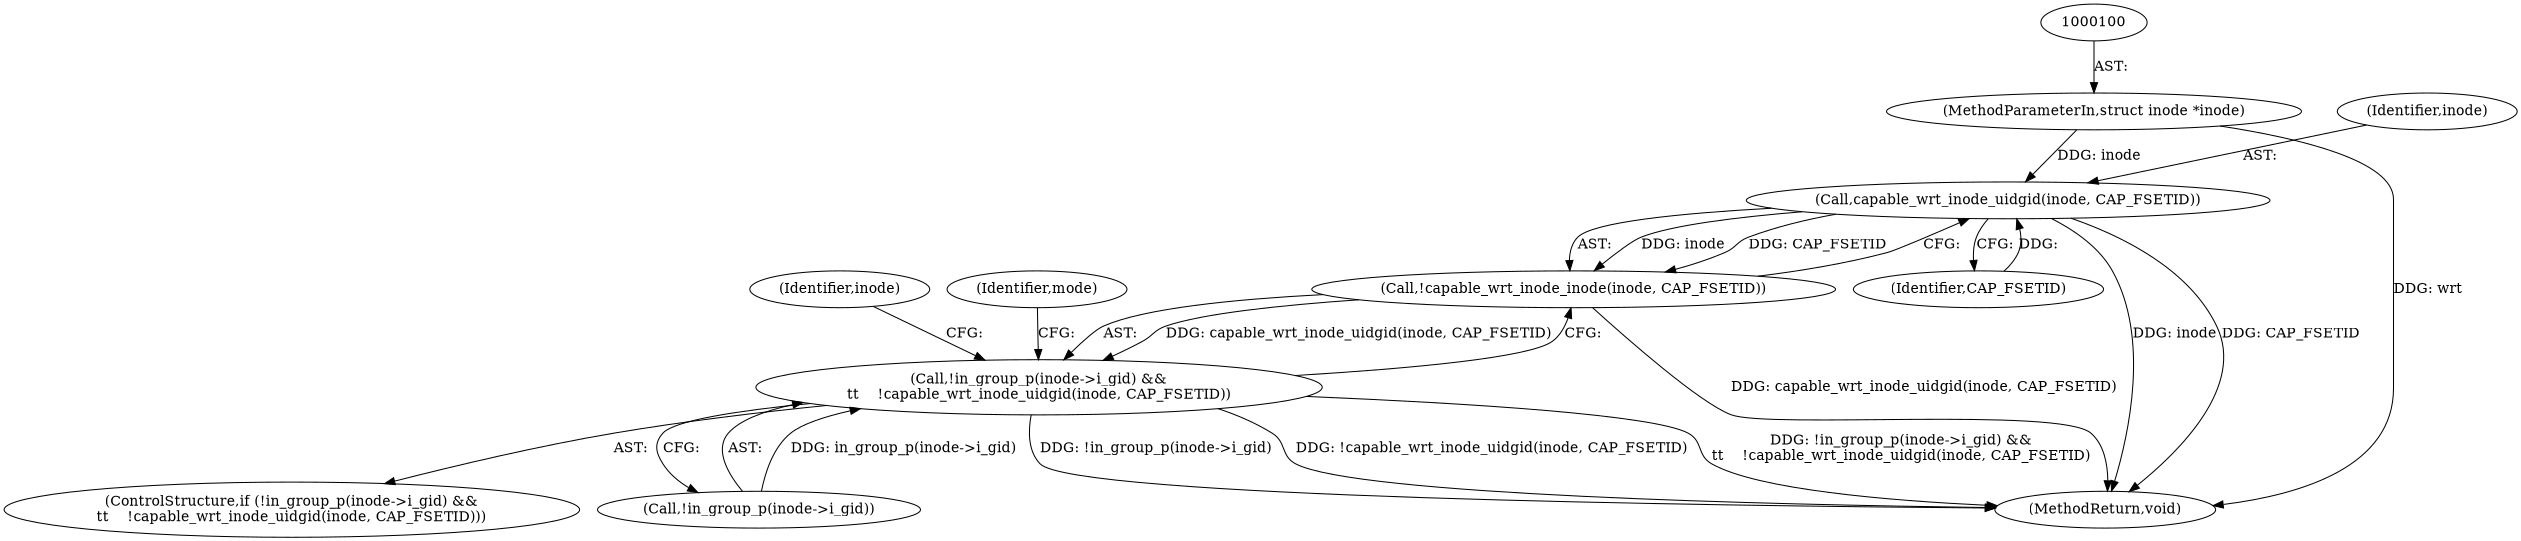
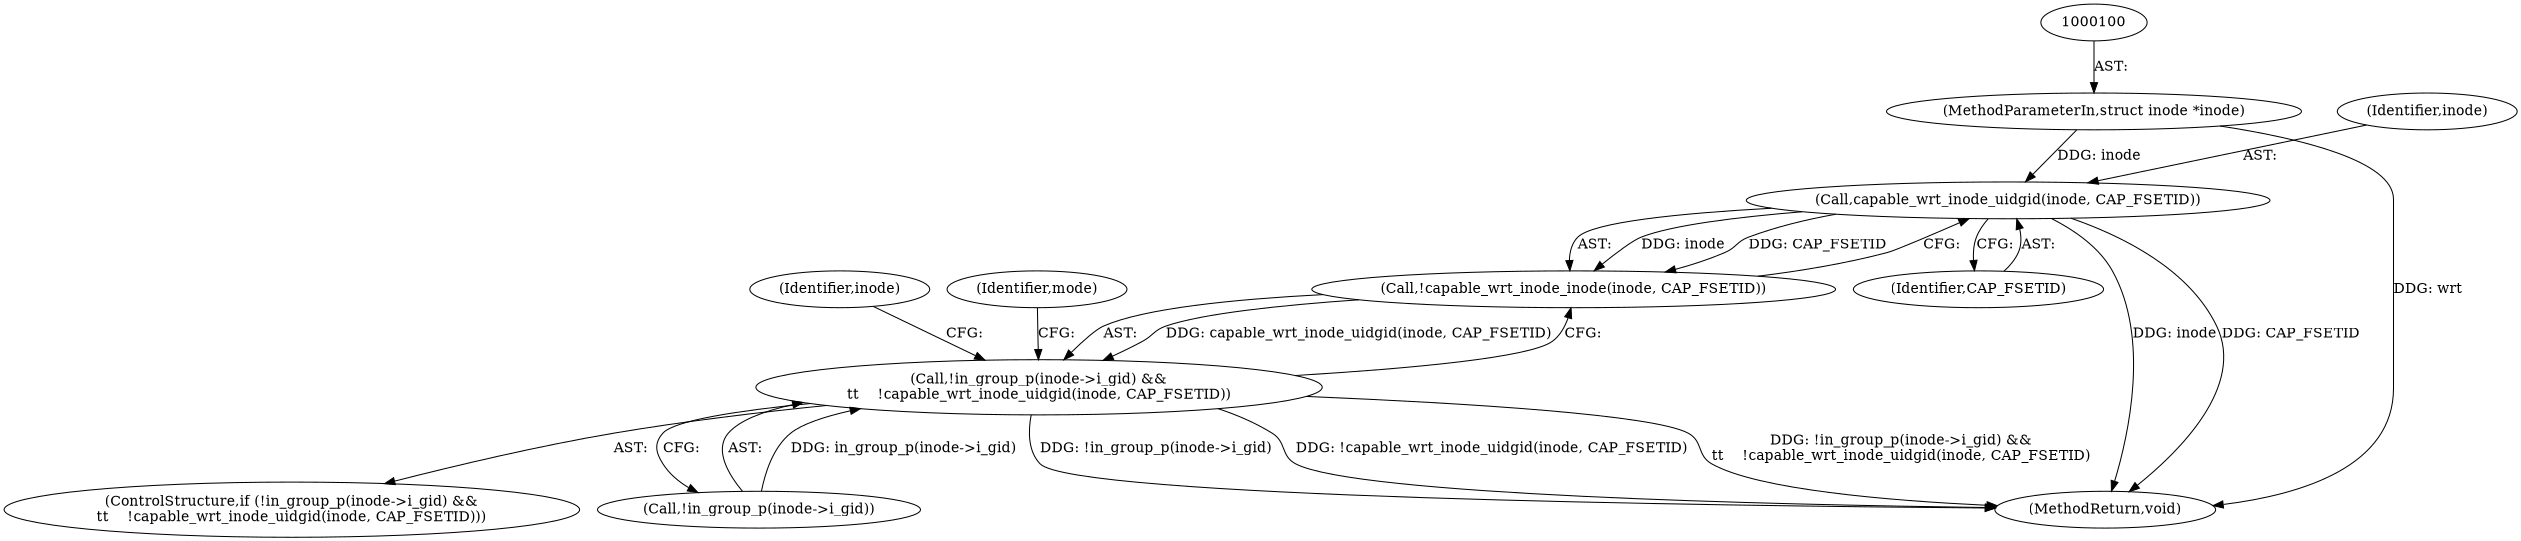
(2041, 245) -> (2041, 245)
(1850, 420) -> none
